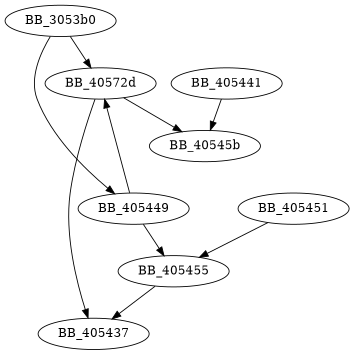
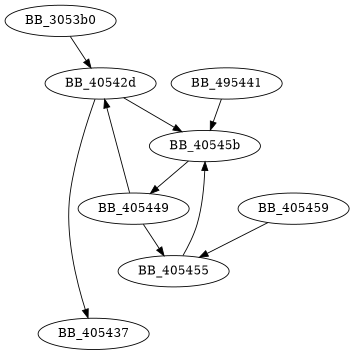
(101, 83) -> (101, 83)
(227, 83) -> (227, 83)
(48, 121) -> (173, 174)
(294, 209) -> (294, 209)
(137, 300) -> (200, 215)
